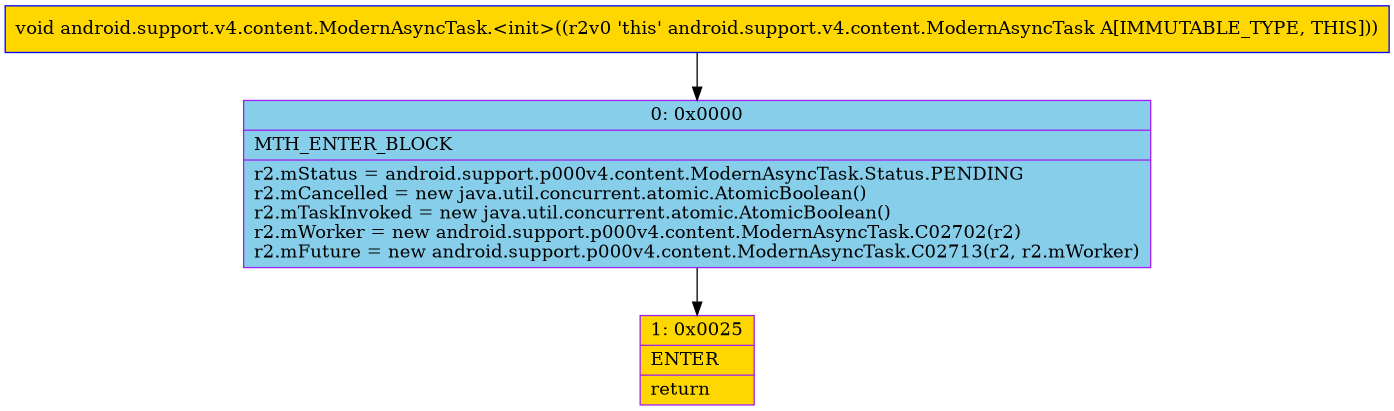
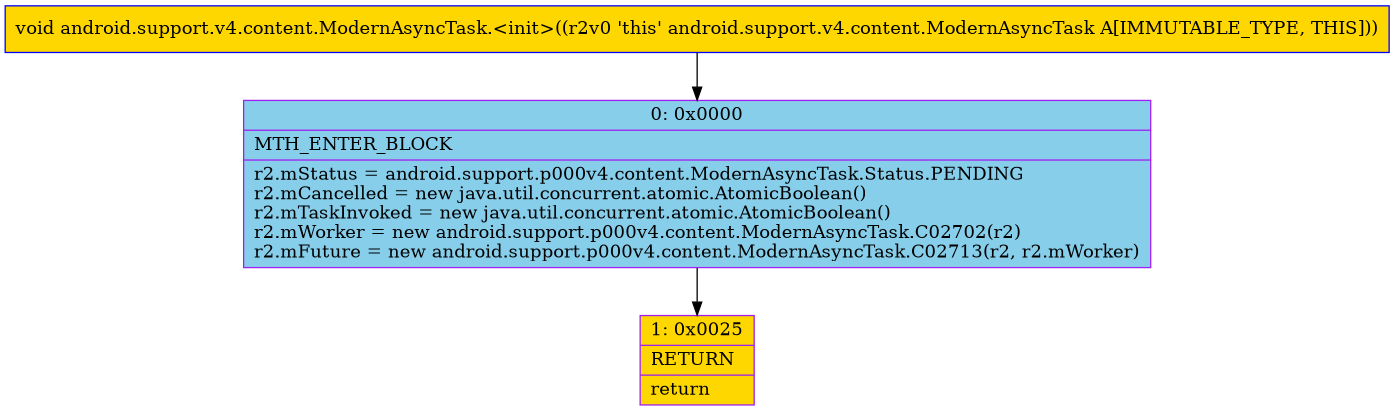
(685, 360) -> (693, 360)
